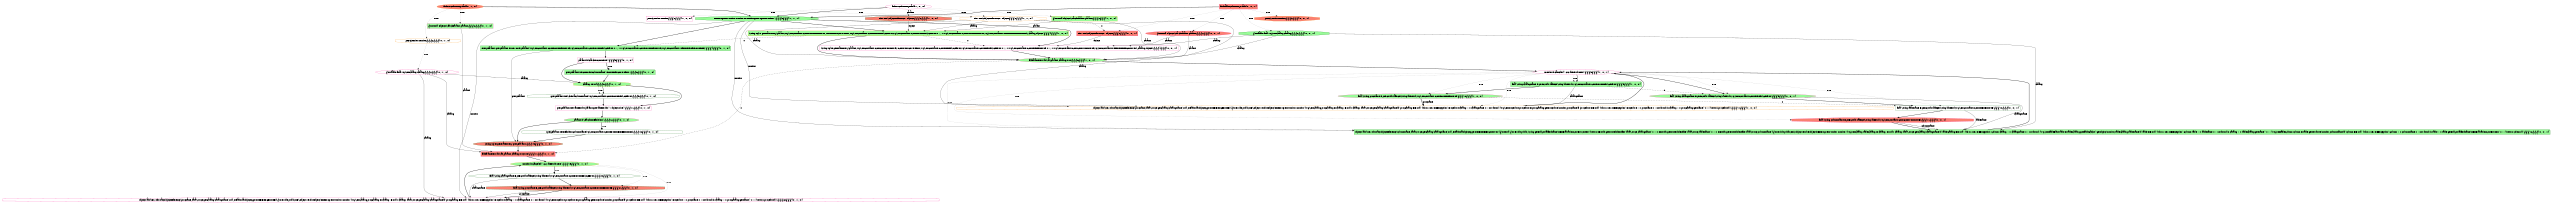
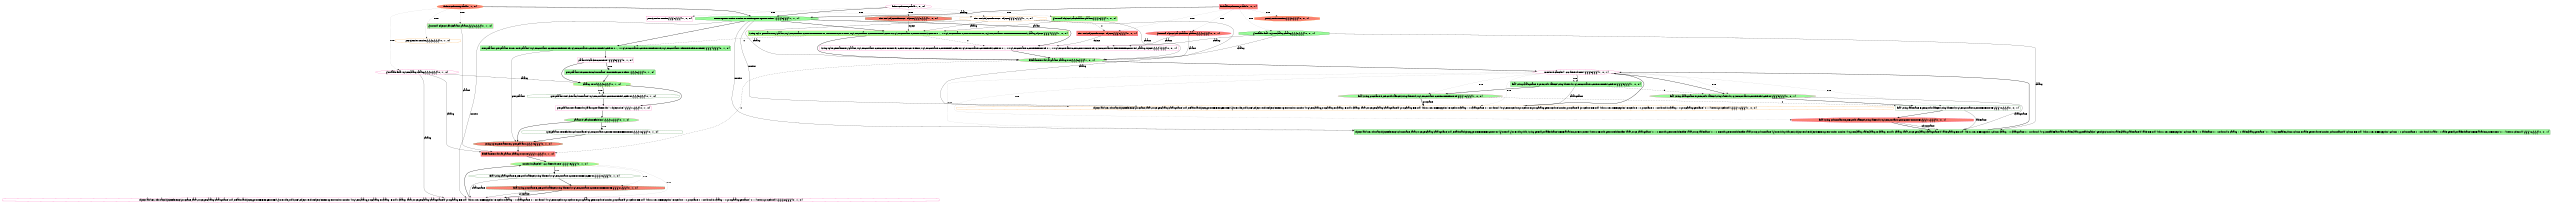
(911, 13) -> (911, 13)
(964, 13) -> (964, 13)
(423, 56) -> (390, 19)
